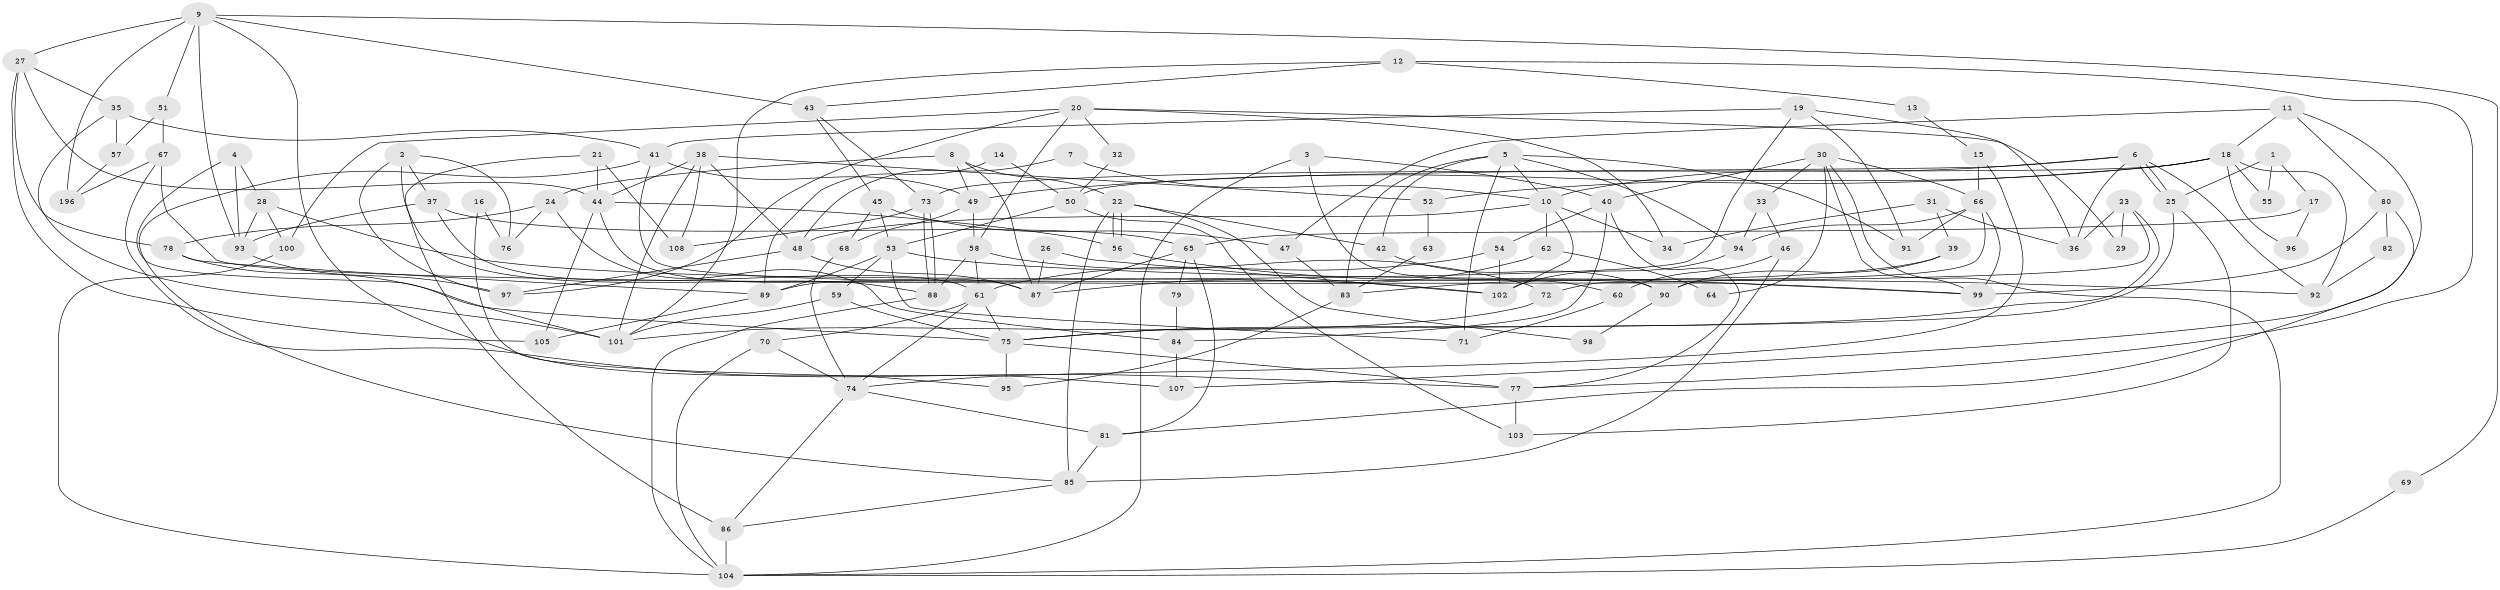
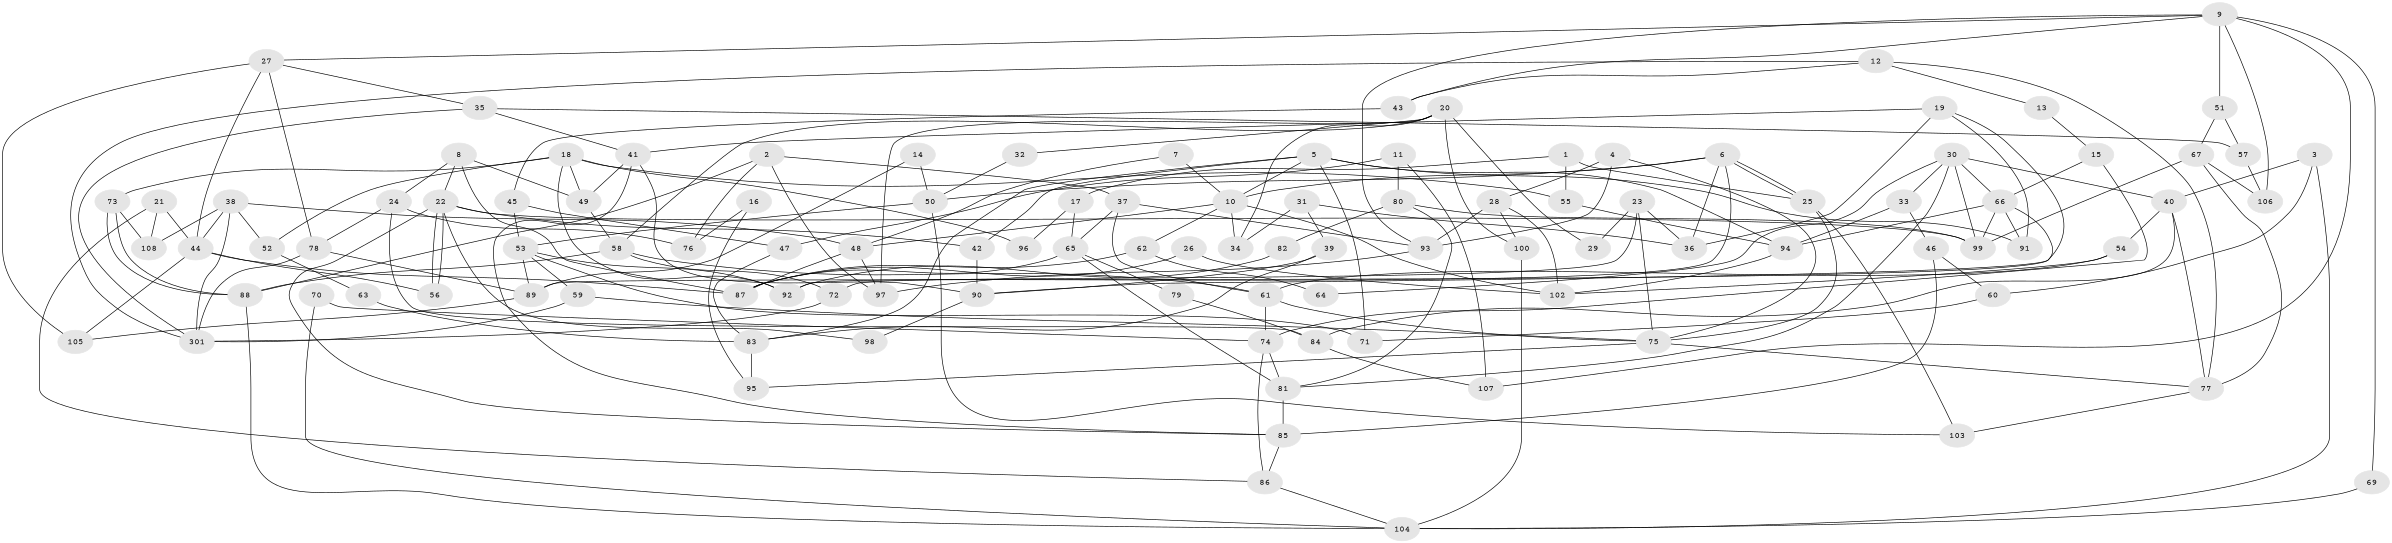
(2257, 131) -> none
(868, 155) -> none
(67, 201) -> (2265, 201)
none -> (1675, 226)
(844, 248) -> none
(1546, 280) -> (1173, 219)
(889, 324) -> none
(616, 342) -> (197, 342)
(1846, 547) -> (1663, 356)
